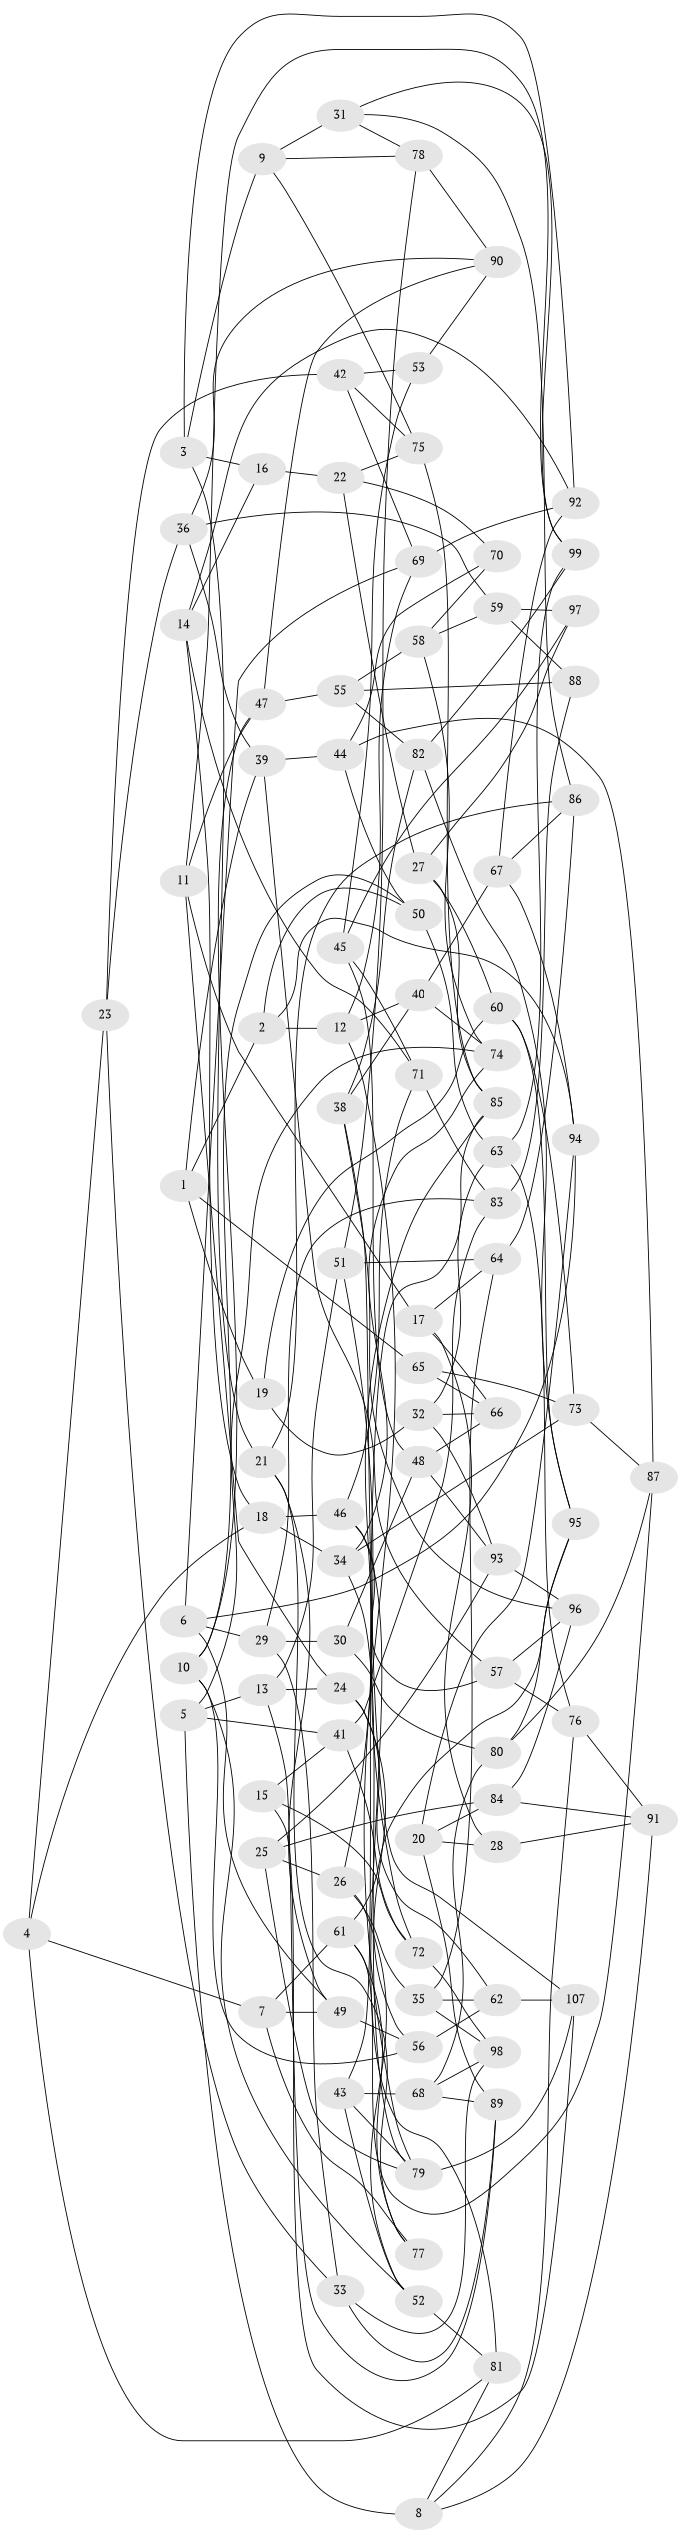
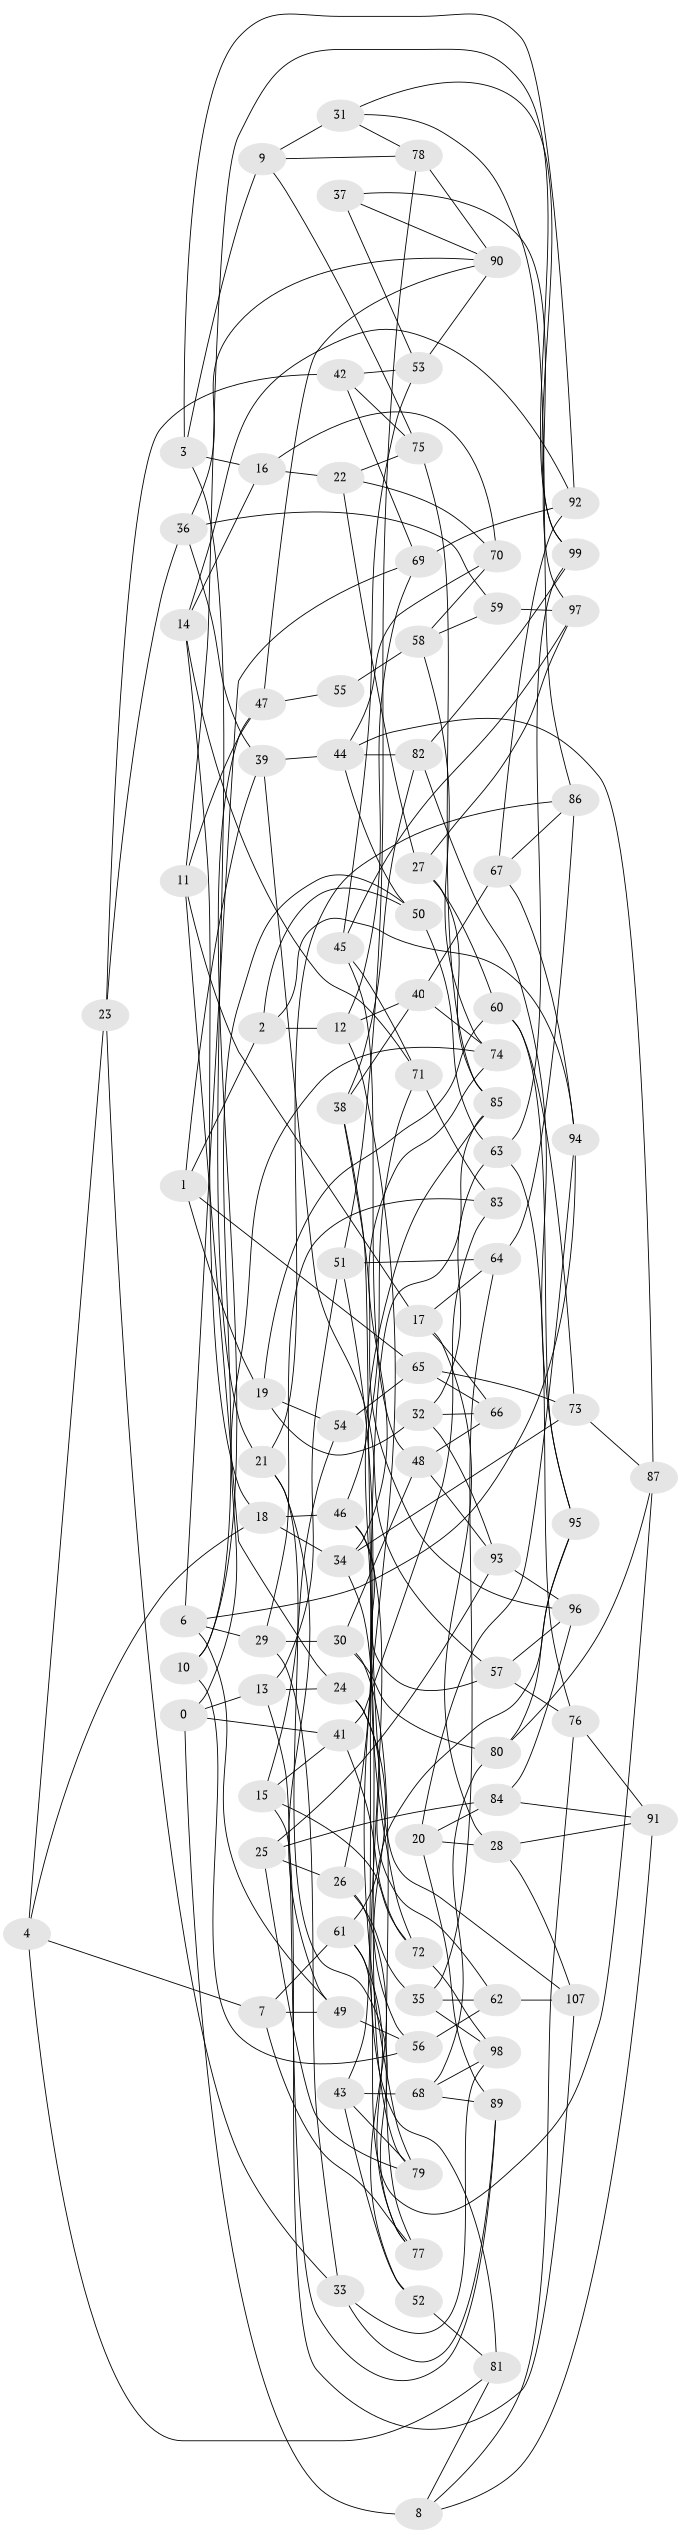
none -> (340, 196)
none -> (422, 415)
(576, 682) -> none
(375, 719) -> (374, 755)
none -> (340, 1426)
(184, 1715) -> (184, 1715)
none -> (388, 1946)
(222, 1977) -> none
(532, 2115) -> (544, 1920)
